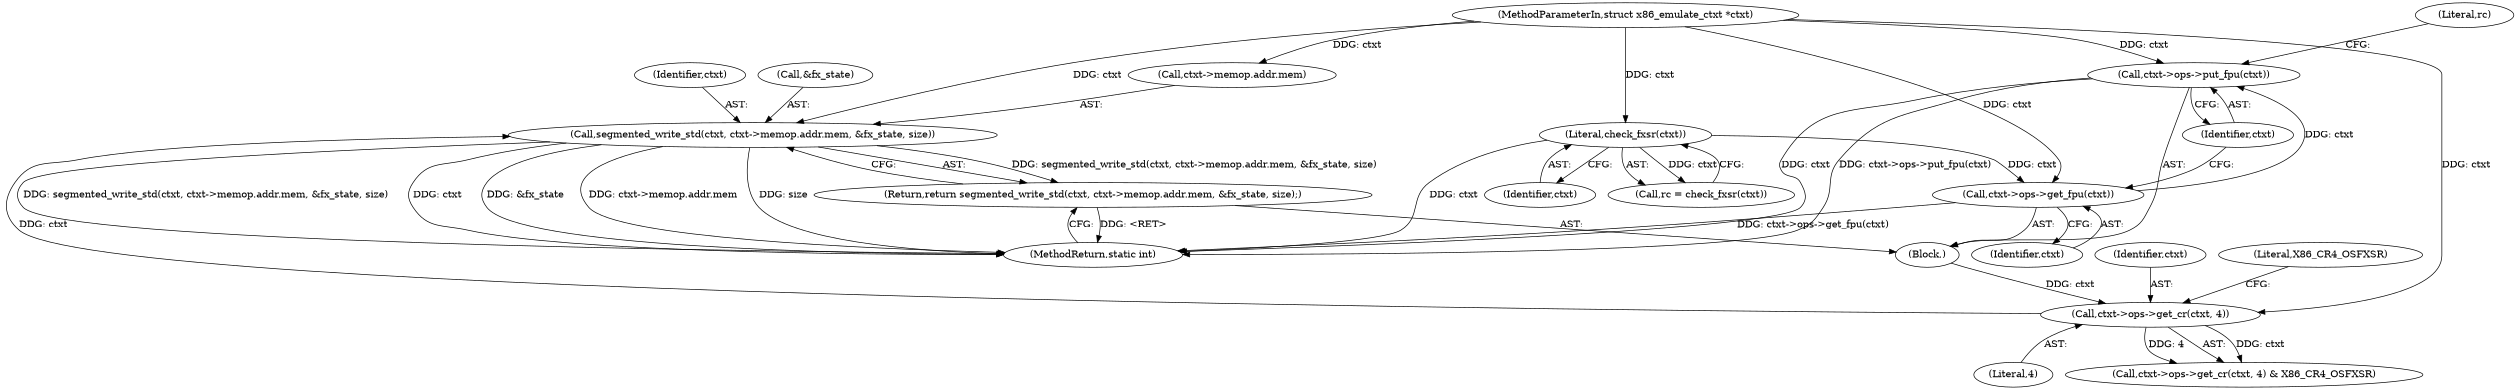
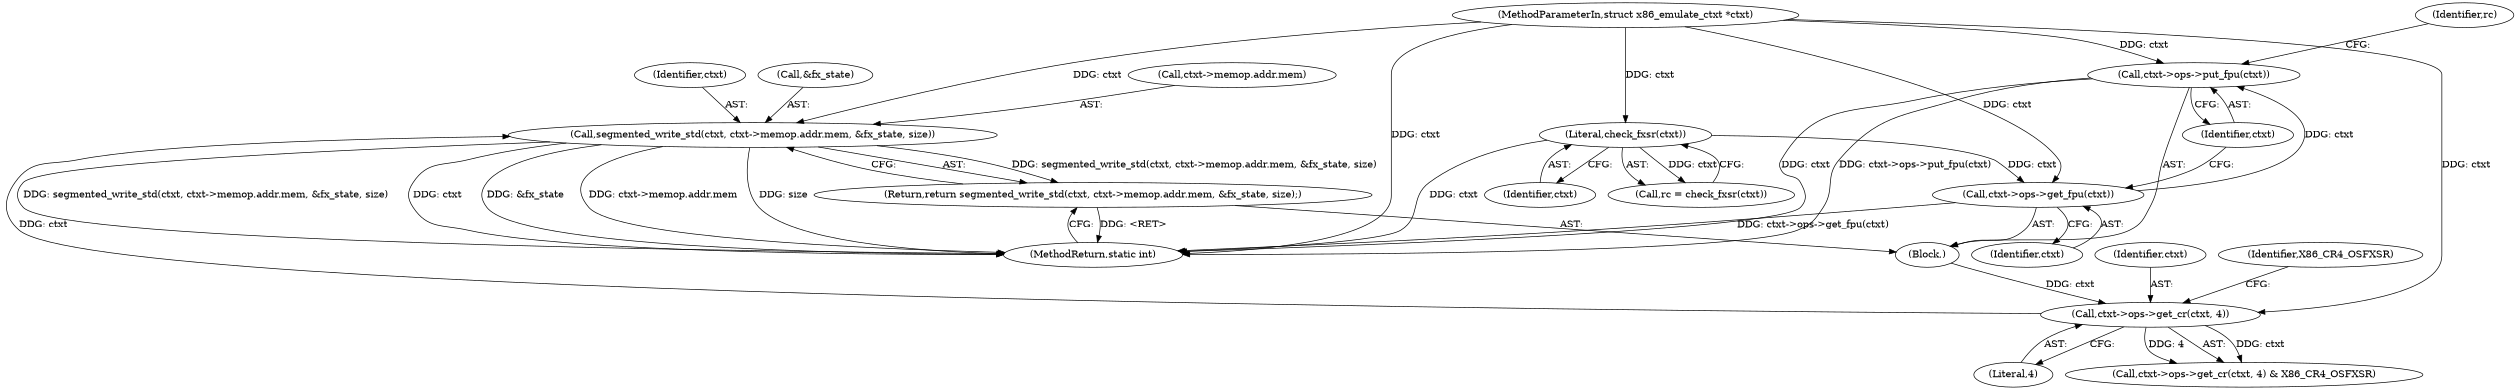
(2465, 15) -> (2465, 15)
(1363, 34) -> (1391, 177)
(2321, 255) -> (2321, 255)
none -> (2083, 344)
